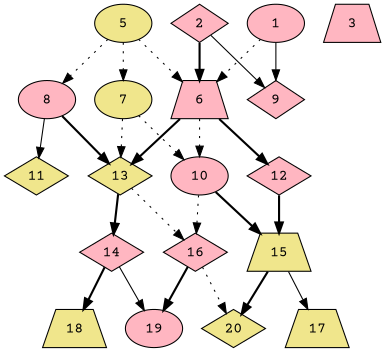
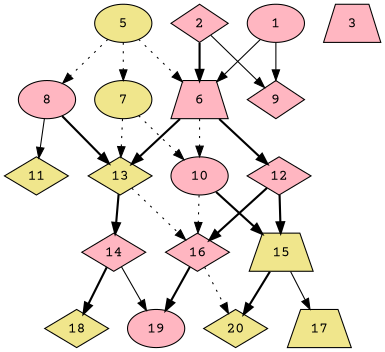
(243, 57) -> (243, 57)
none -> (245, 208)
(75, 329) -> (77, 329)
